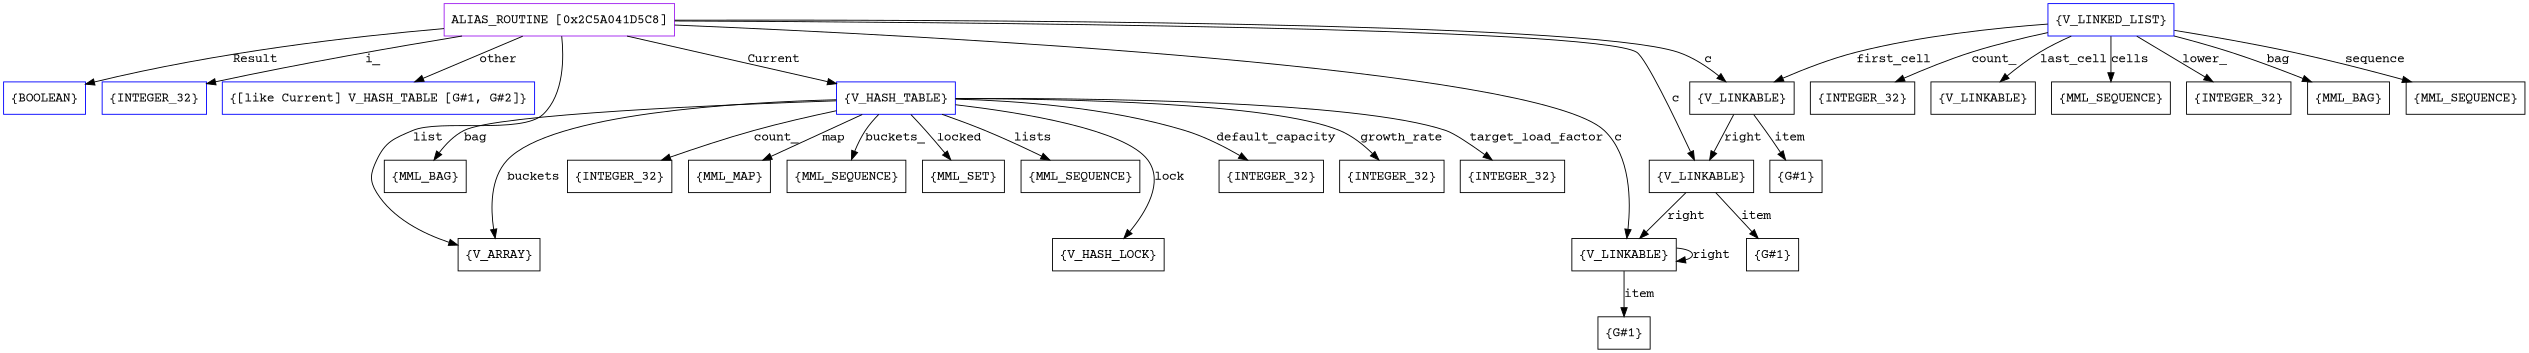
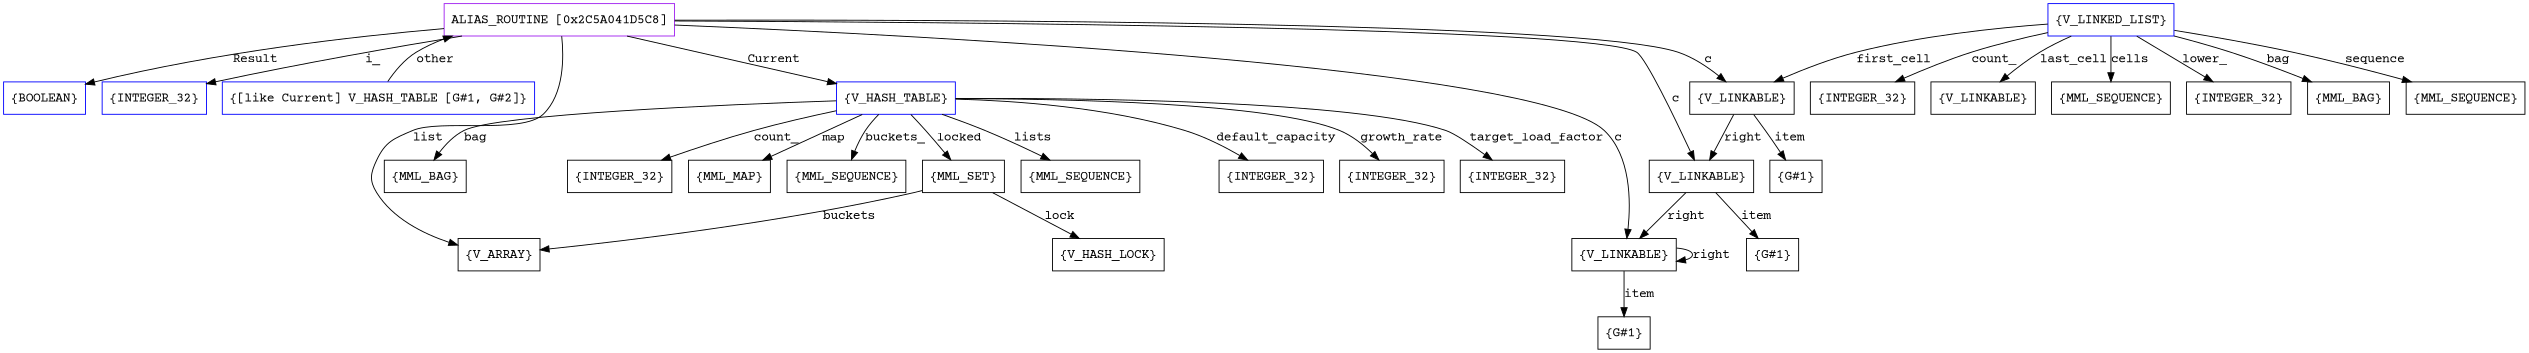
(473, 57) -> (412, 55)
(631, 117) -> (737, 225)
(1094, 131) -> (1032, 214)
